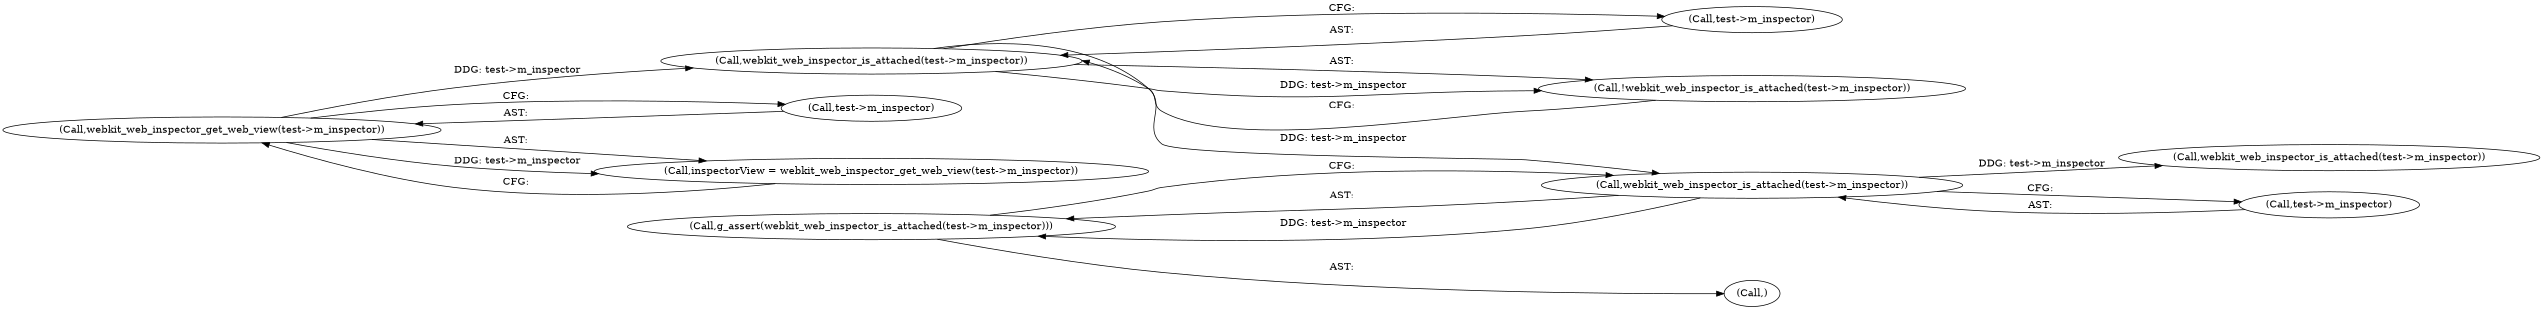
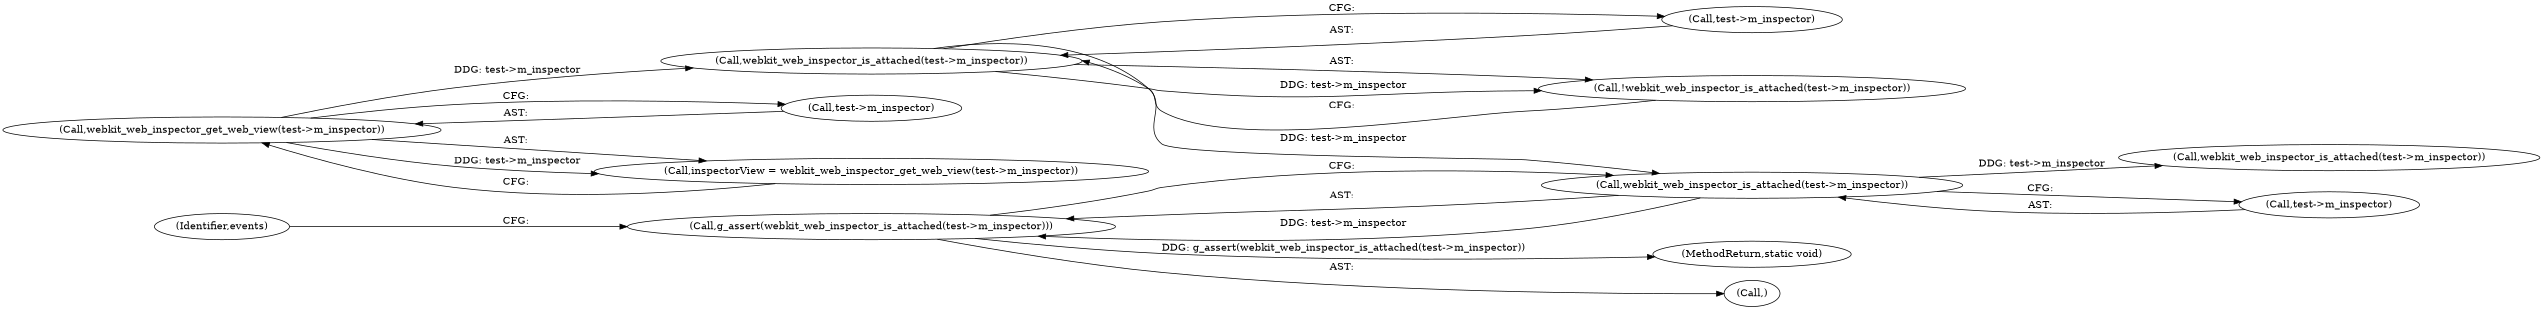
none -> (222, 227)
none -> (1752, 254)
